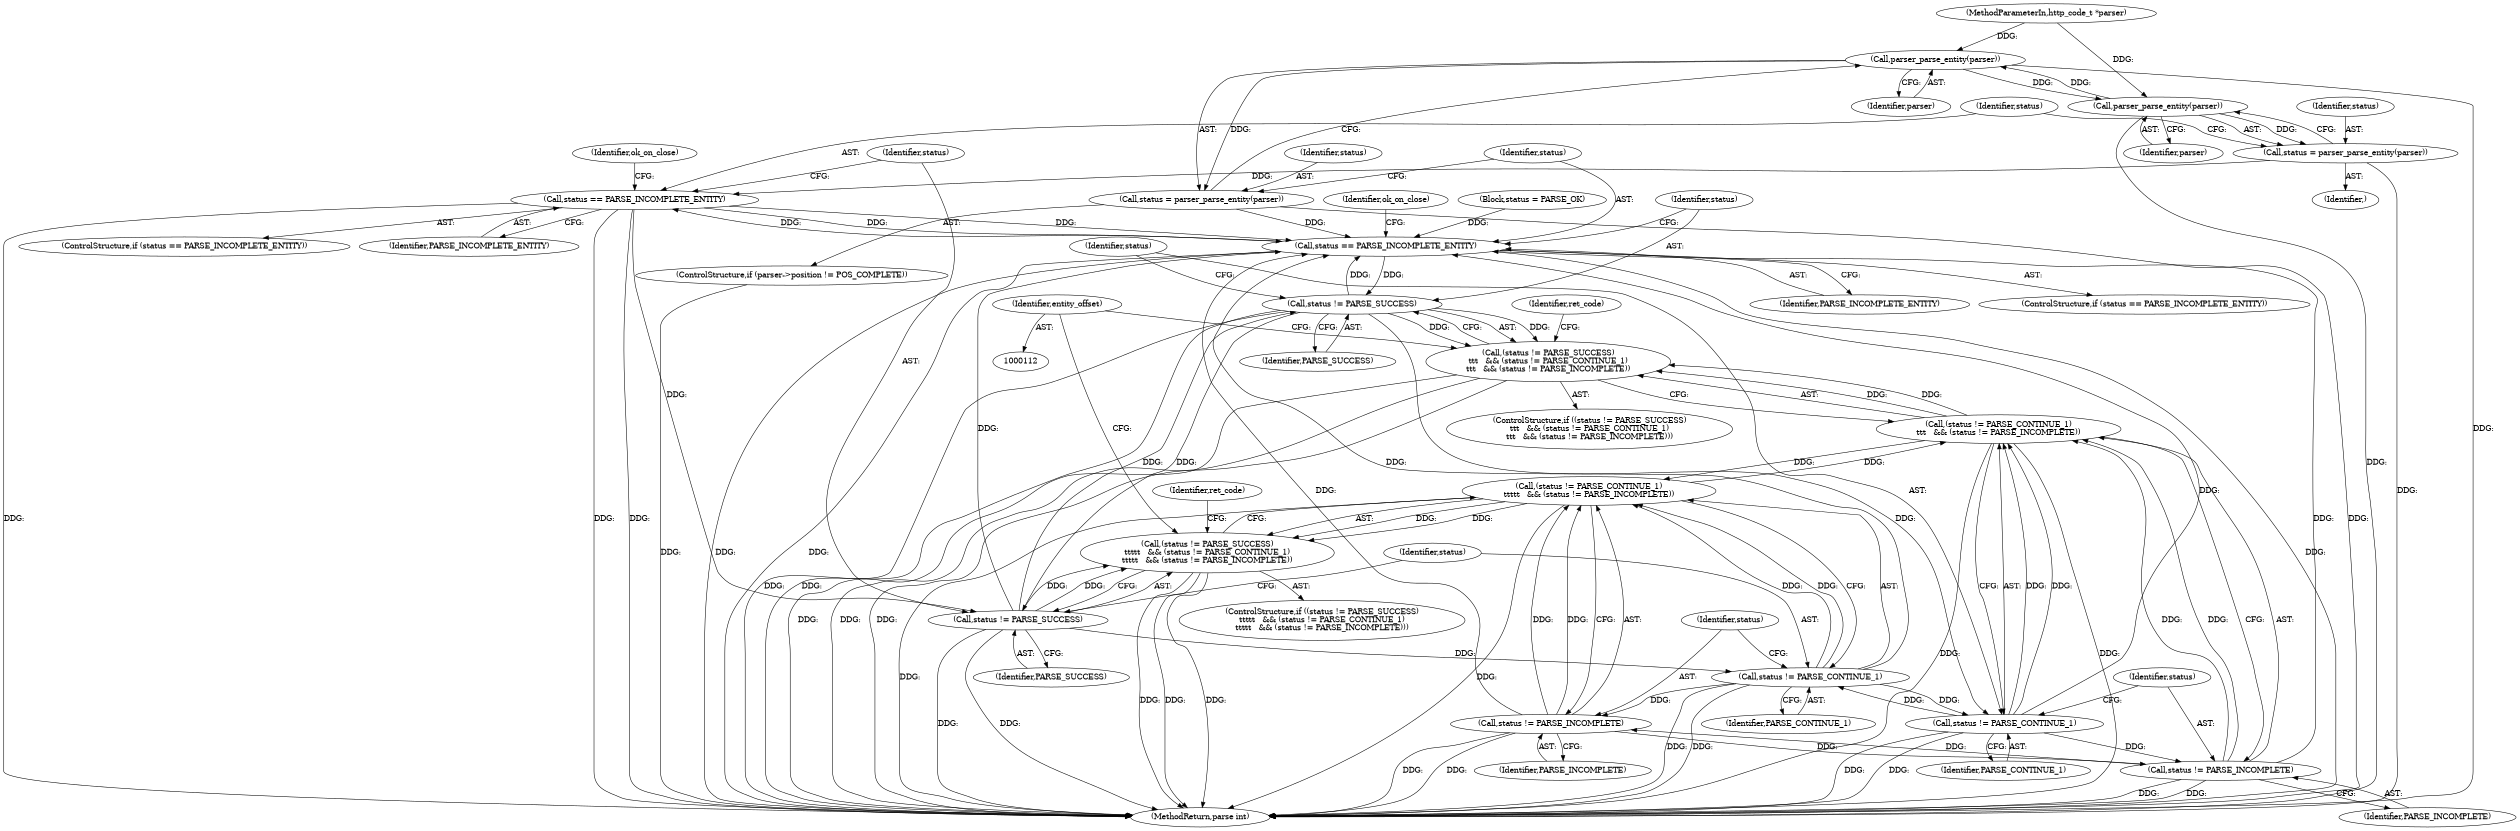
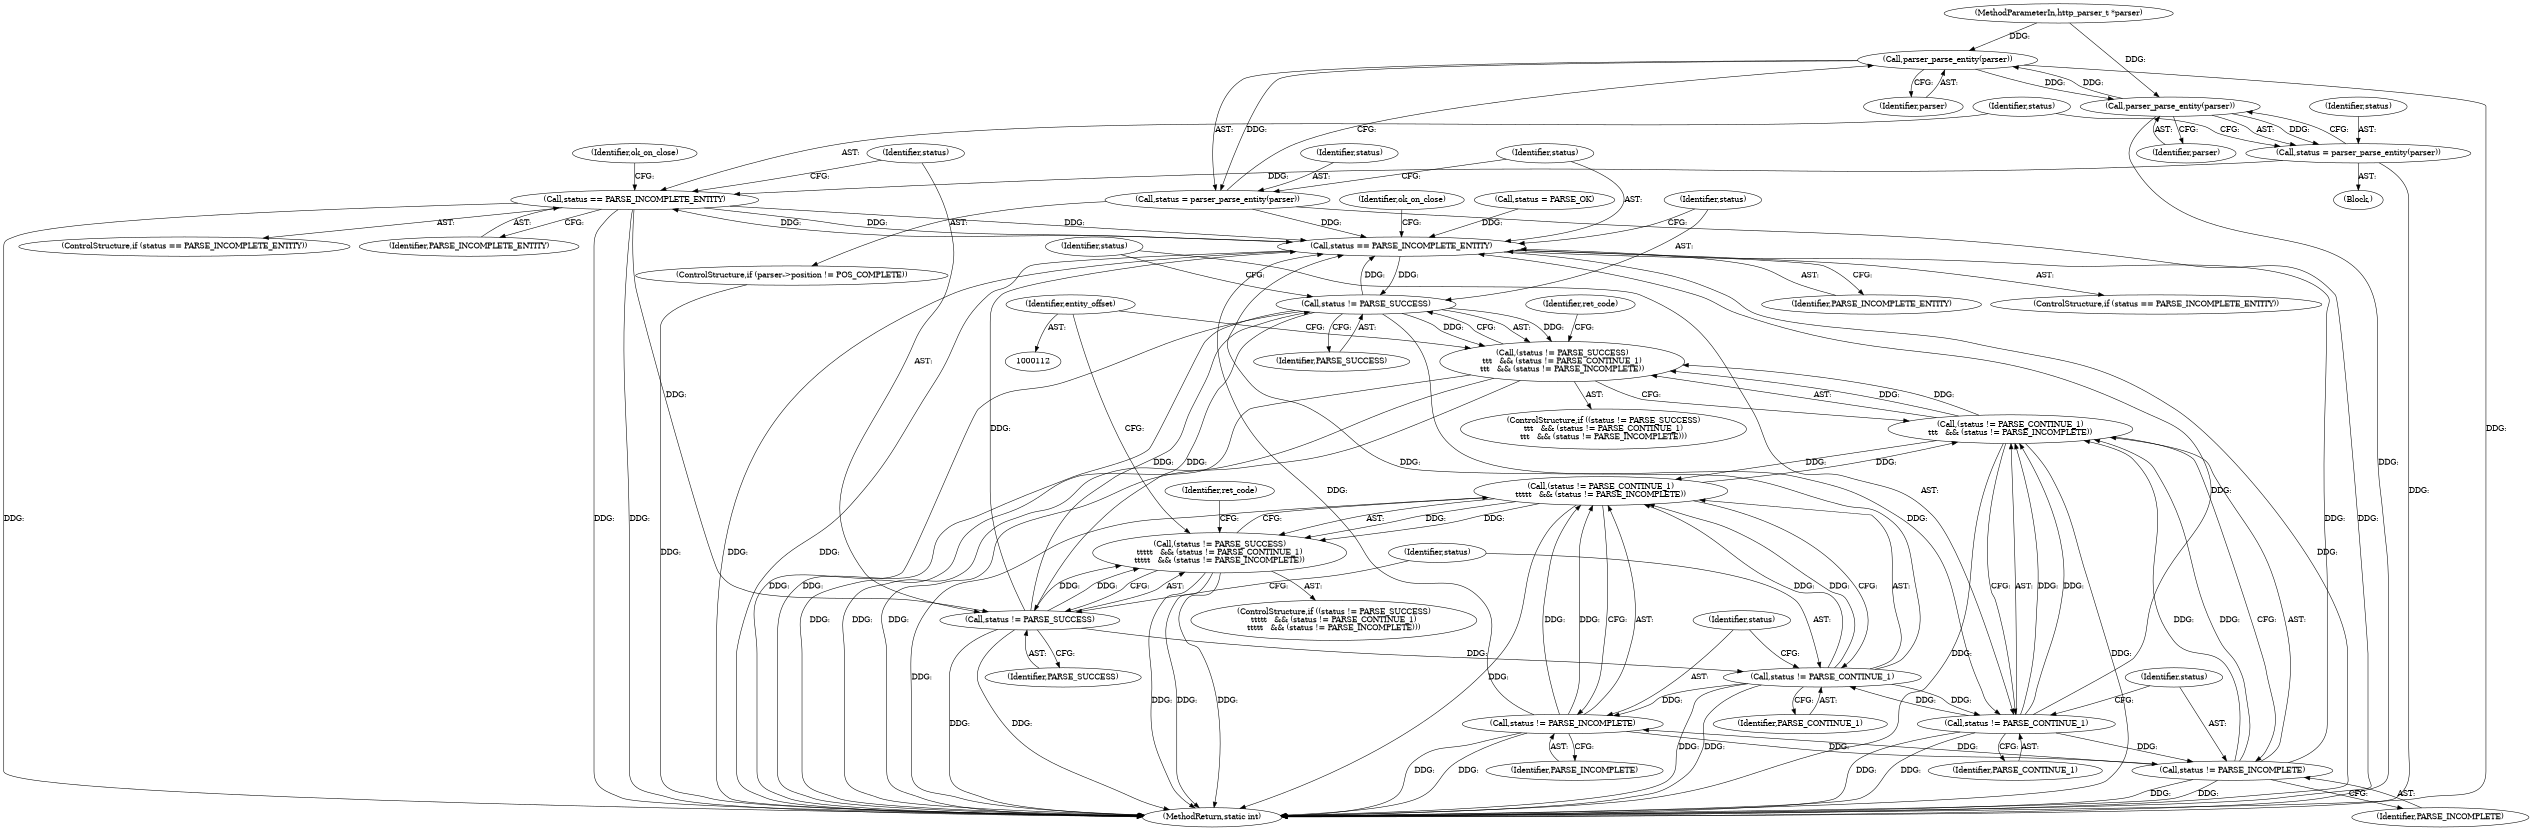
(2046, 13) -> (2059, 13)
(1532, 200) -> (1545, 200)
(2345, 200) -> (2358, 200)
(1200, 817) -> (1212, 817)
